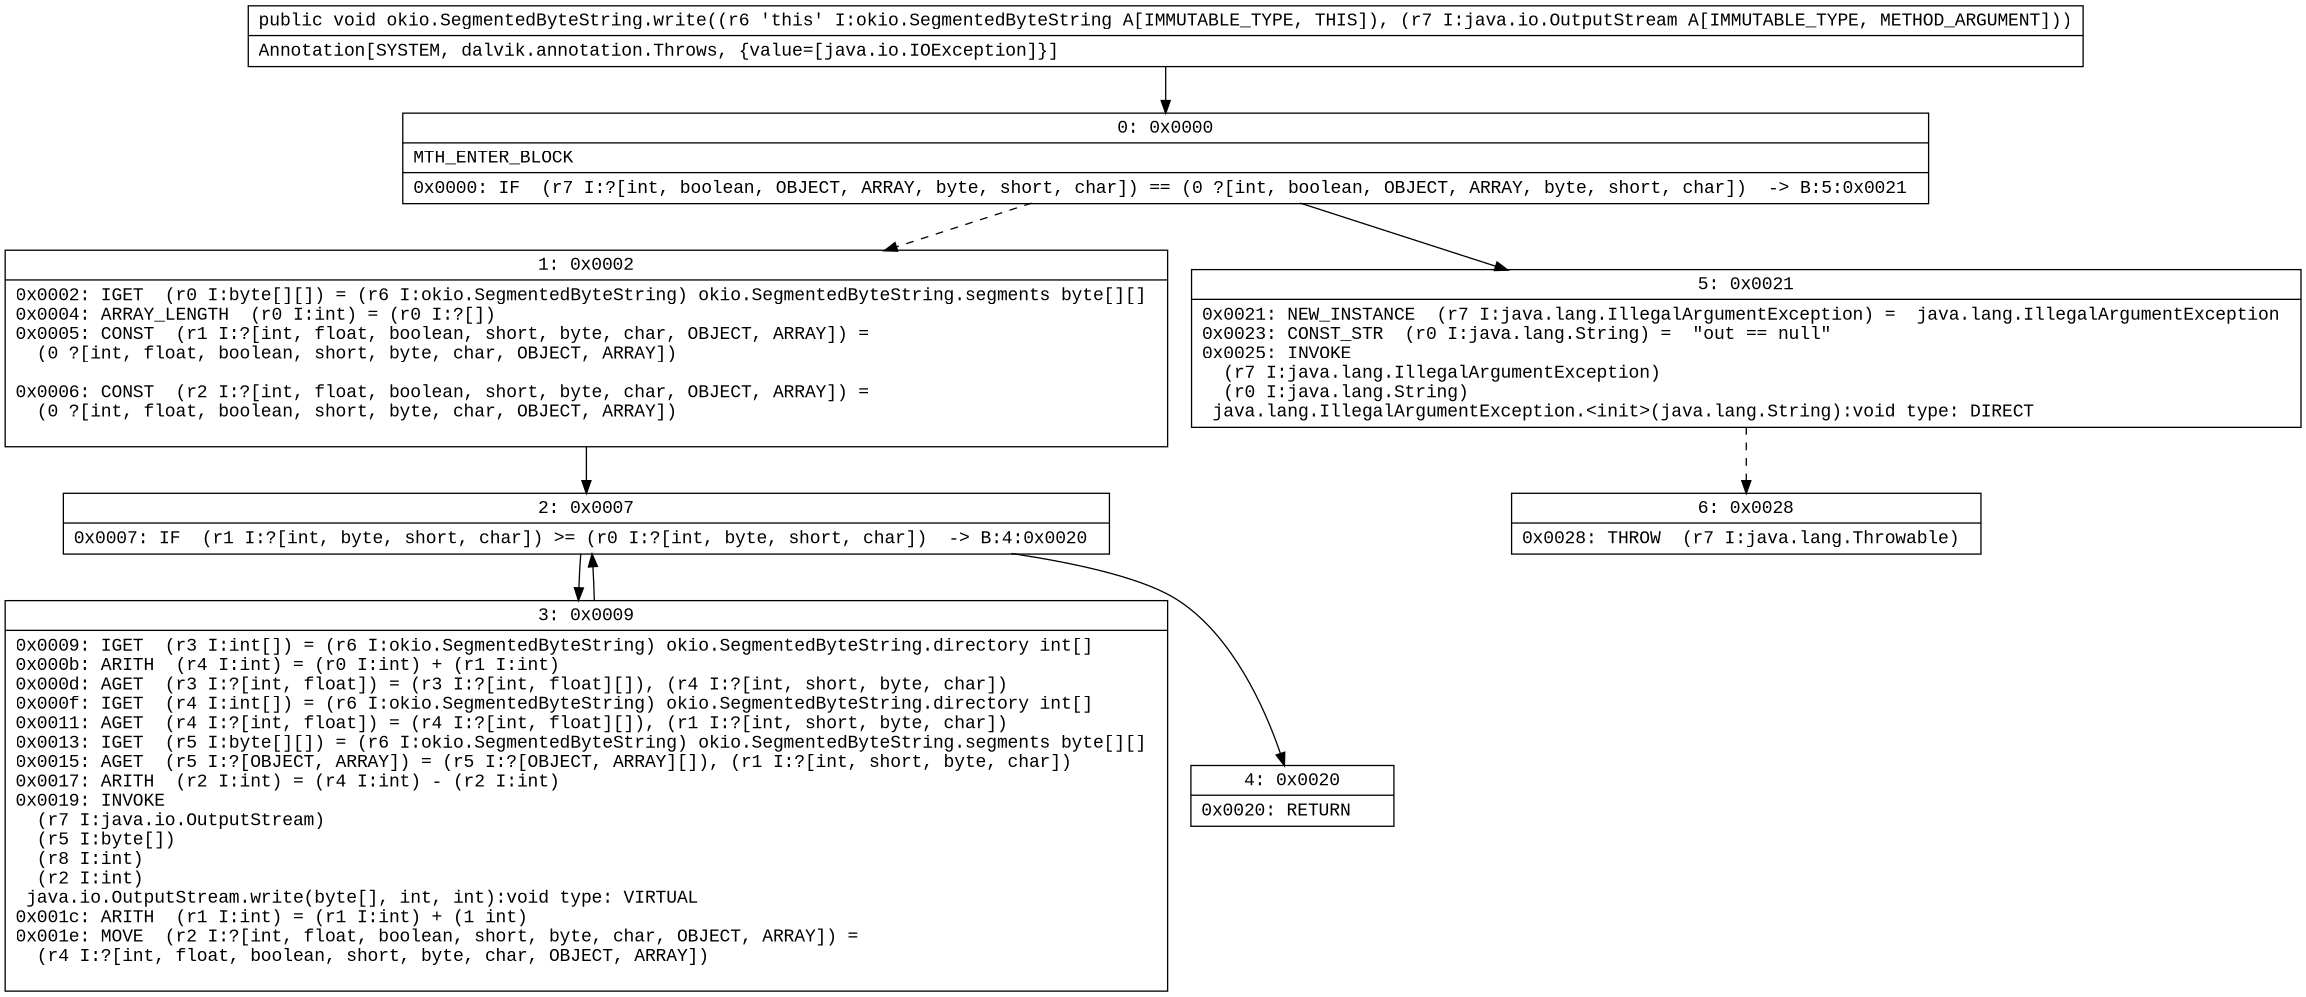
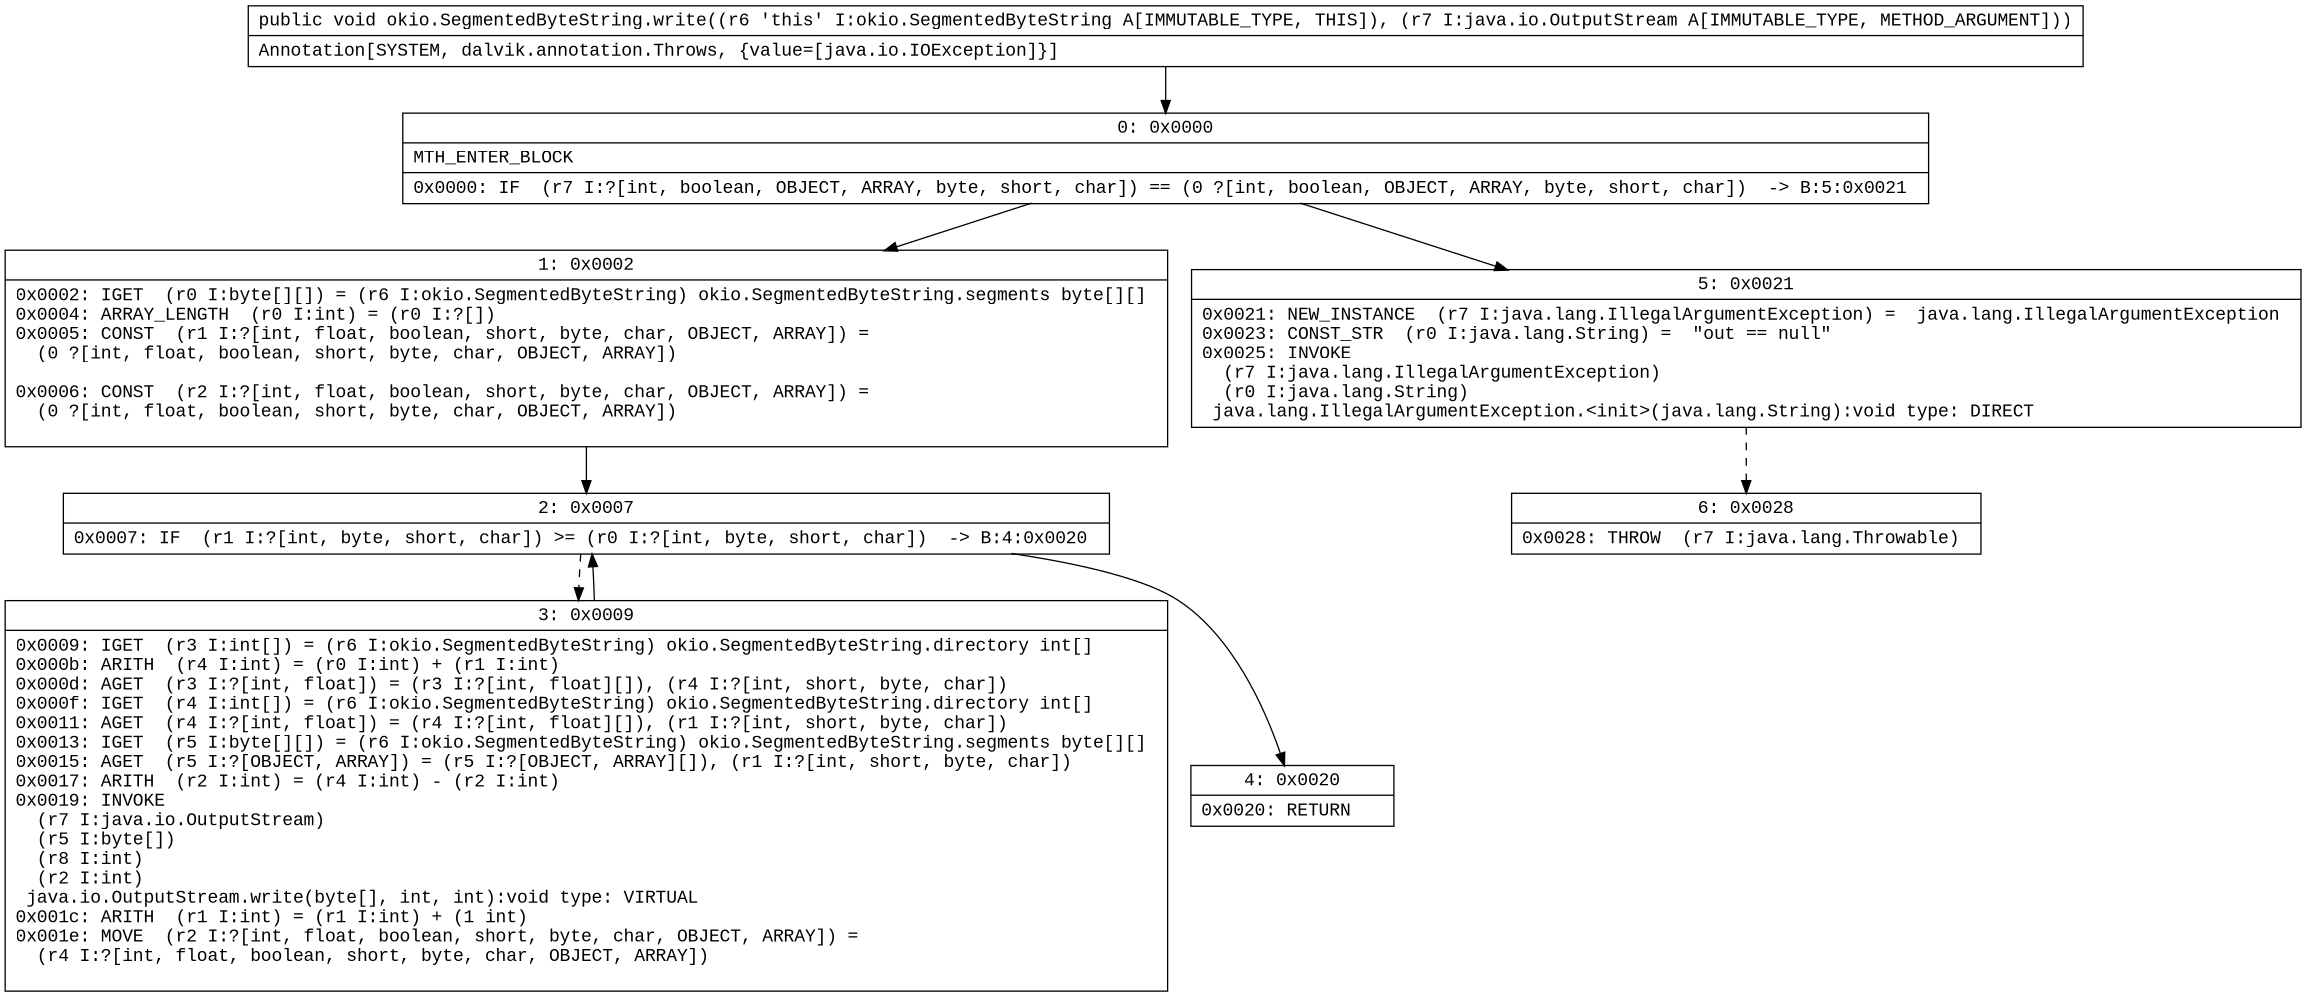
(964, 225) -> (964, 225)
(580, 571) -> (580, 571)
